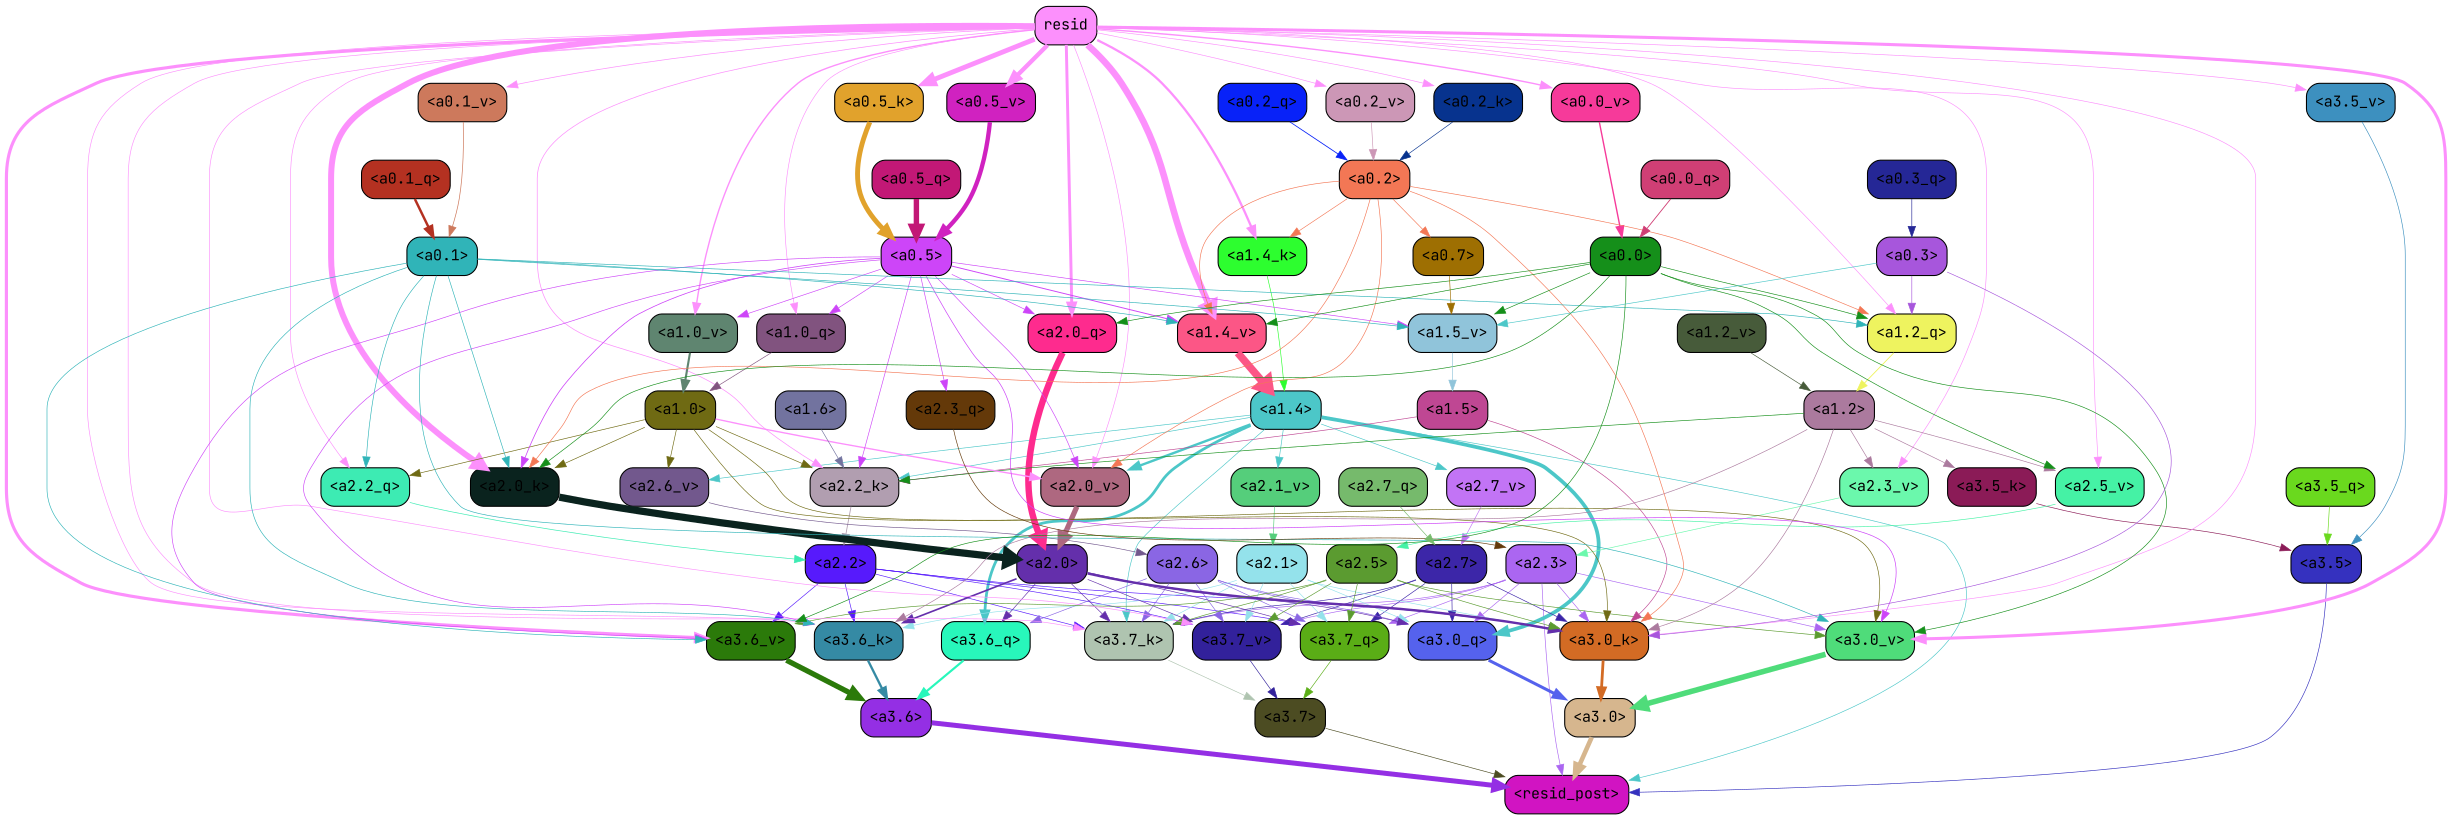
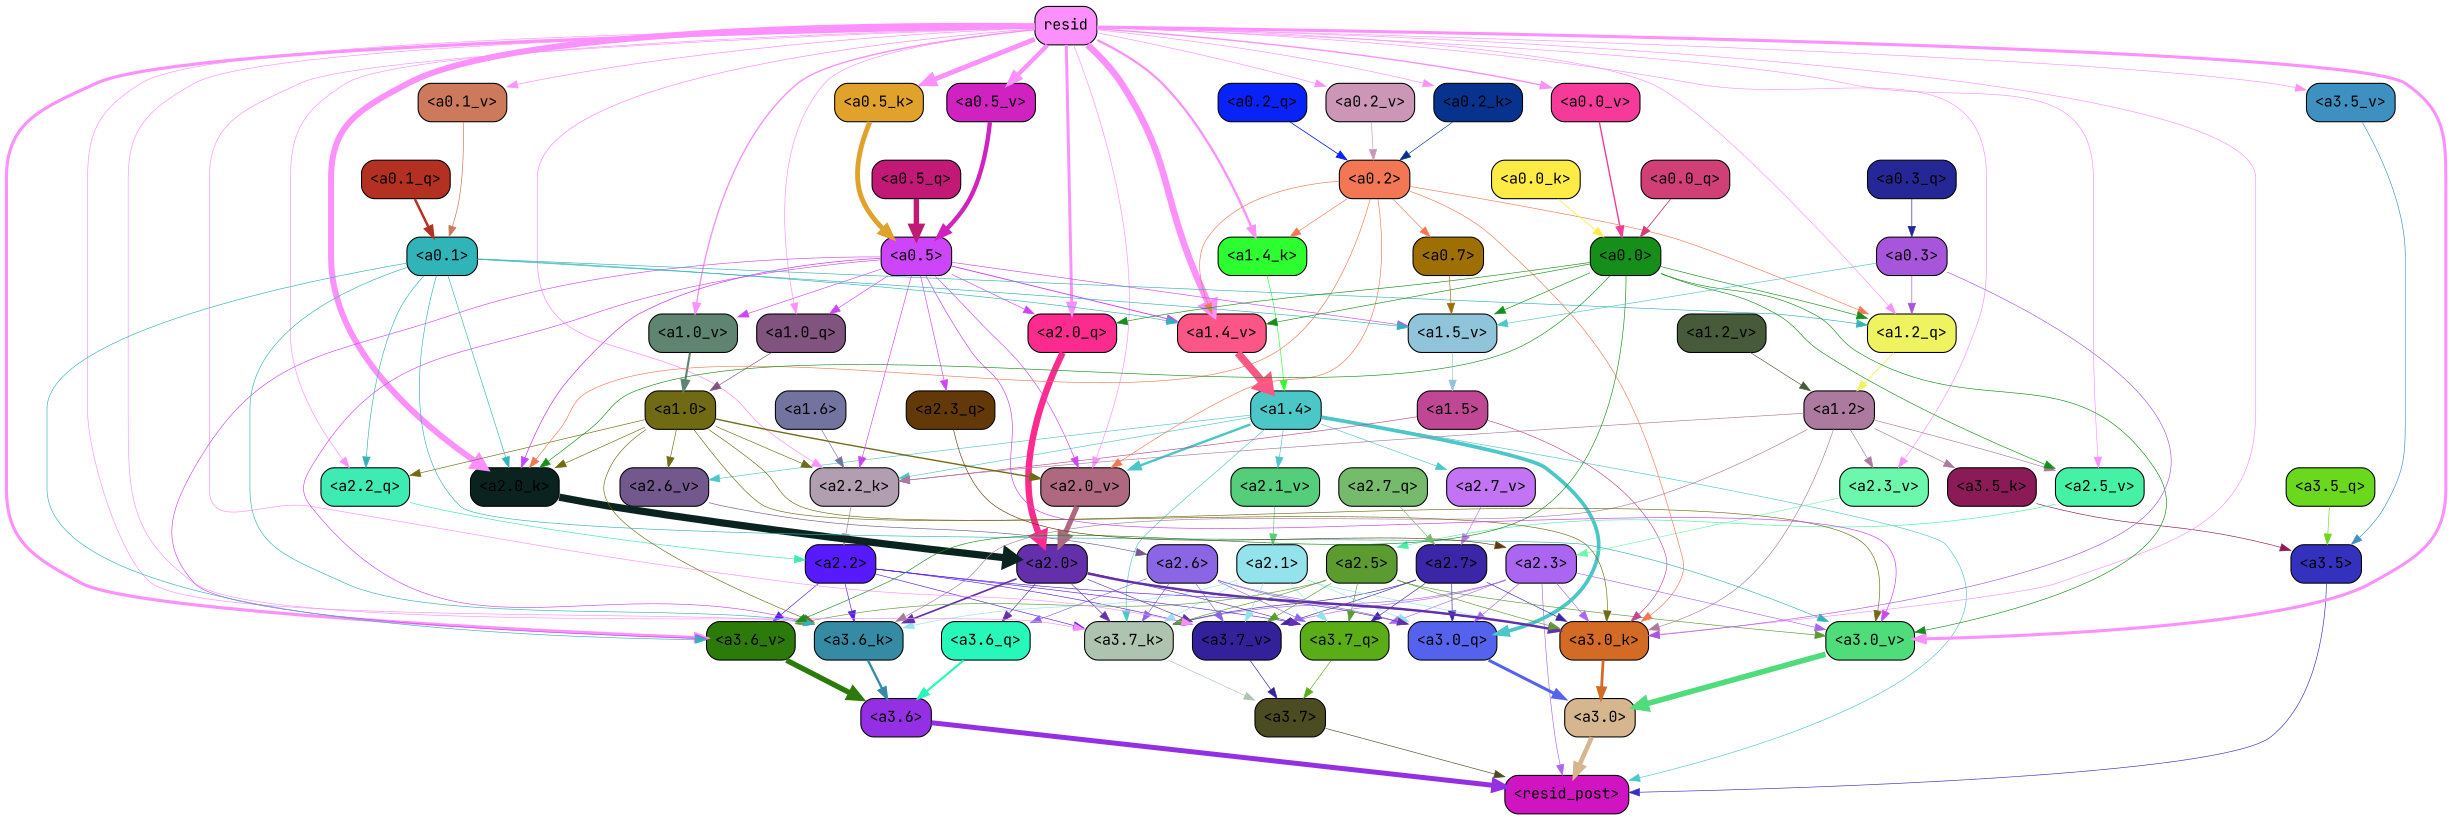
none -> (1536, 179)
(1334, 444) -> (1334, 444)
(873, 449) -> (873, 449)
(1130, 510) -> none
none -> (667, 553)
